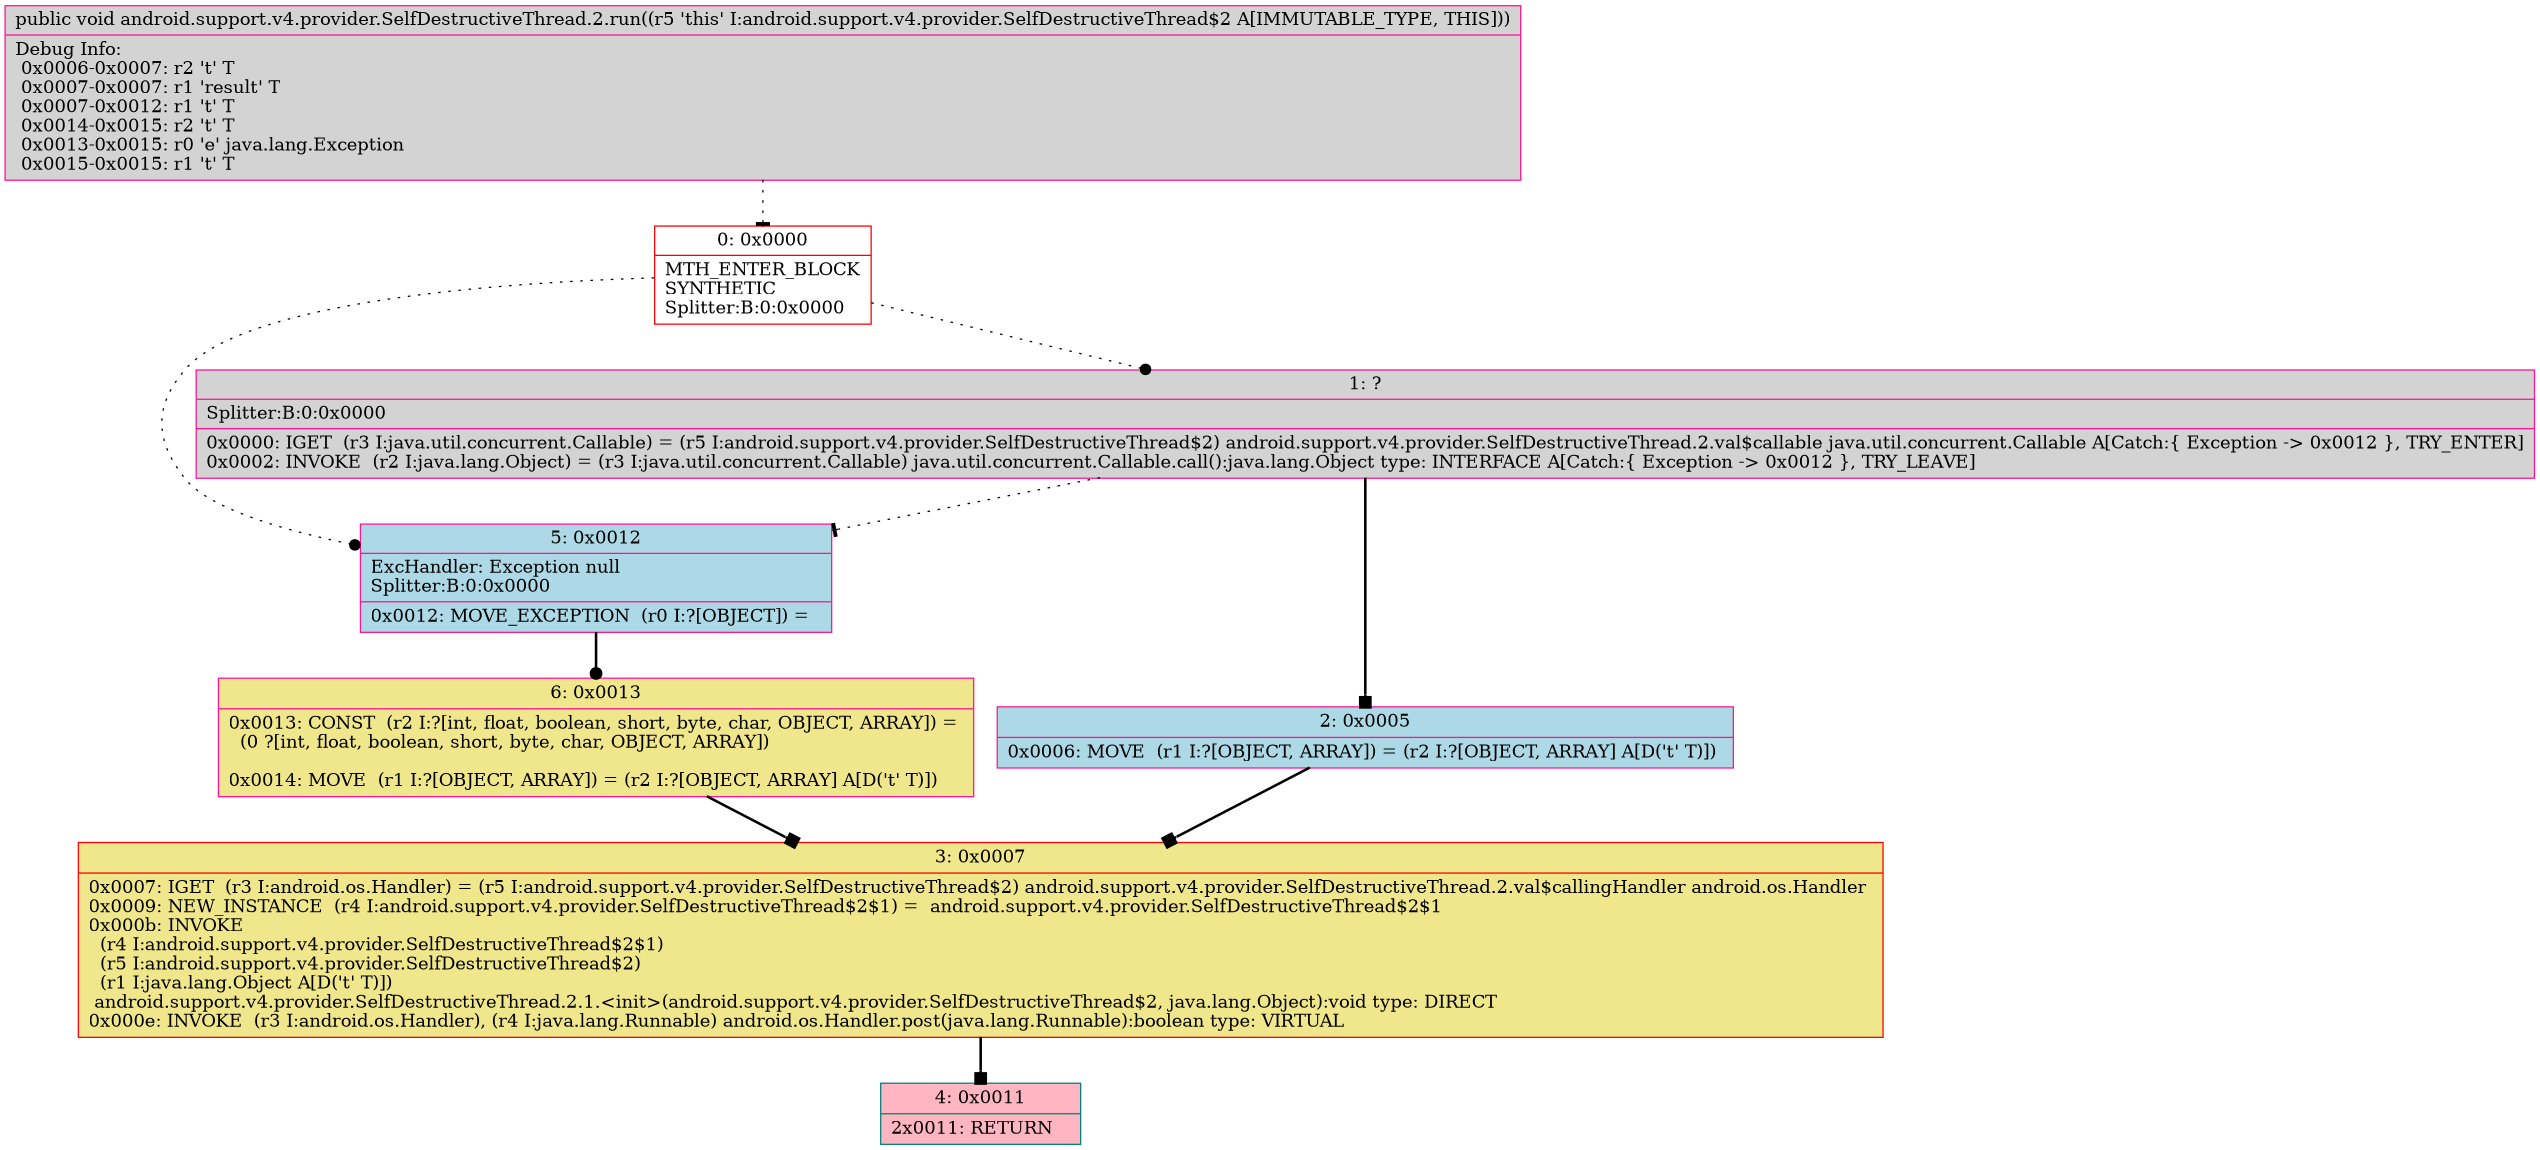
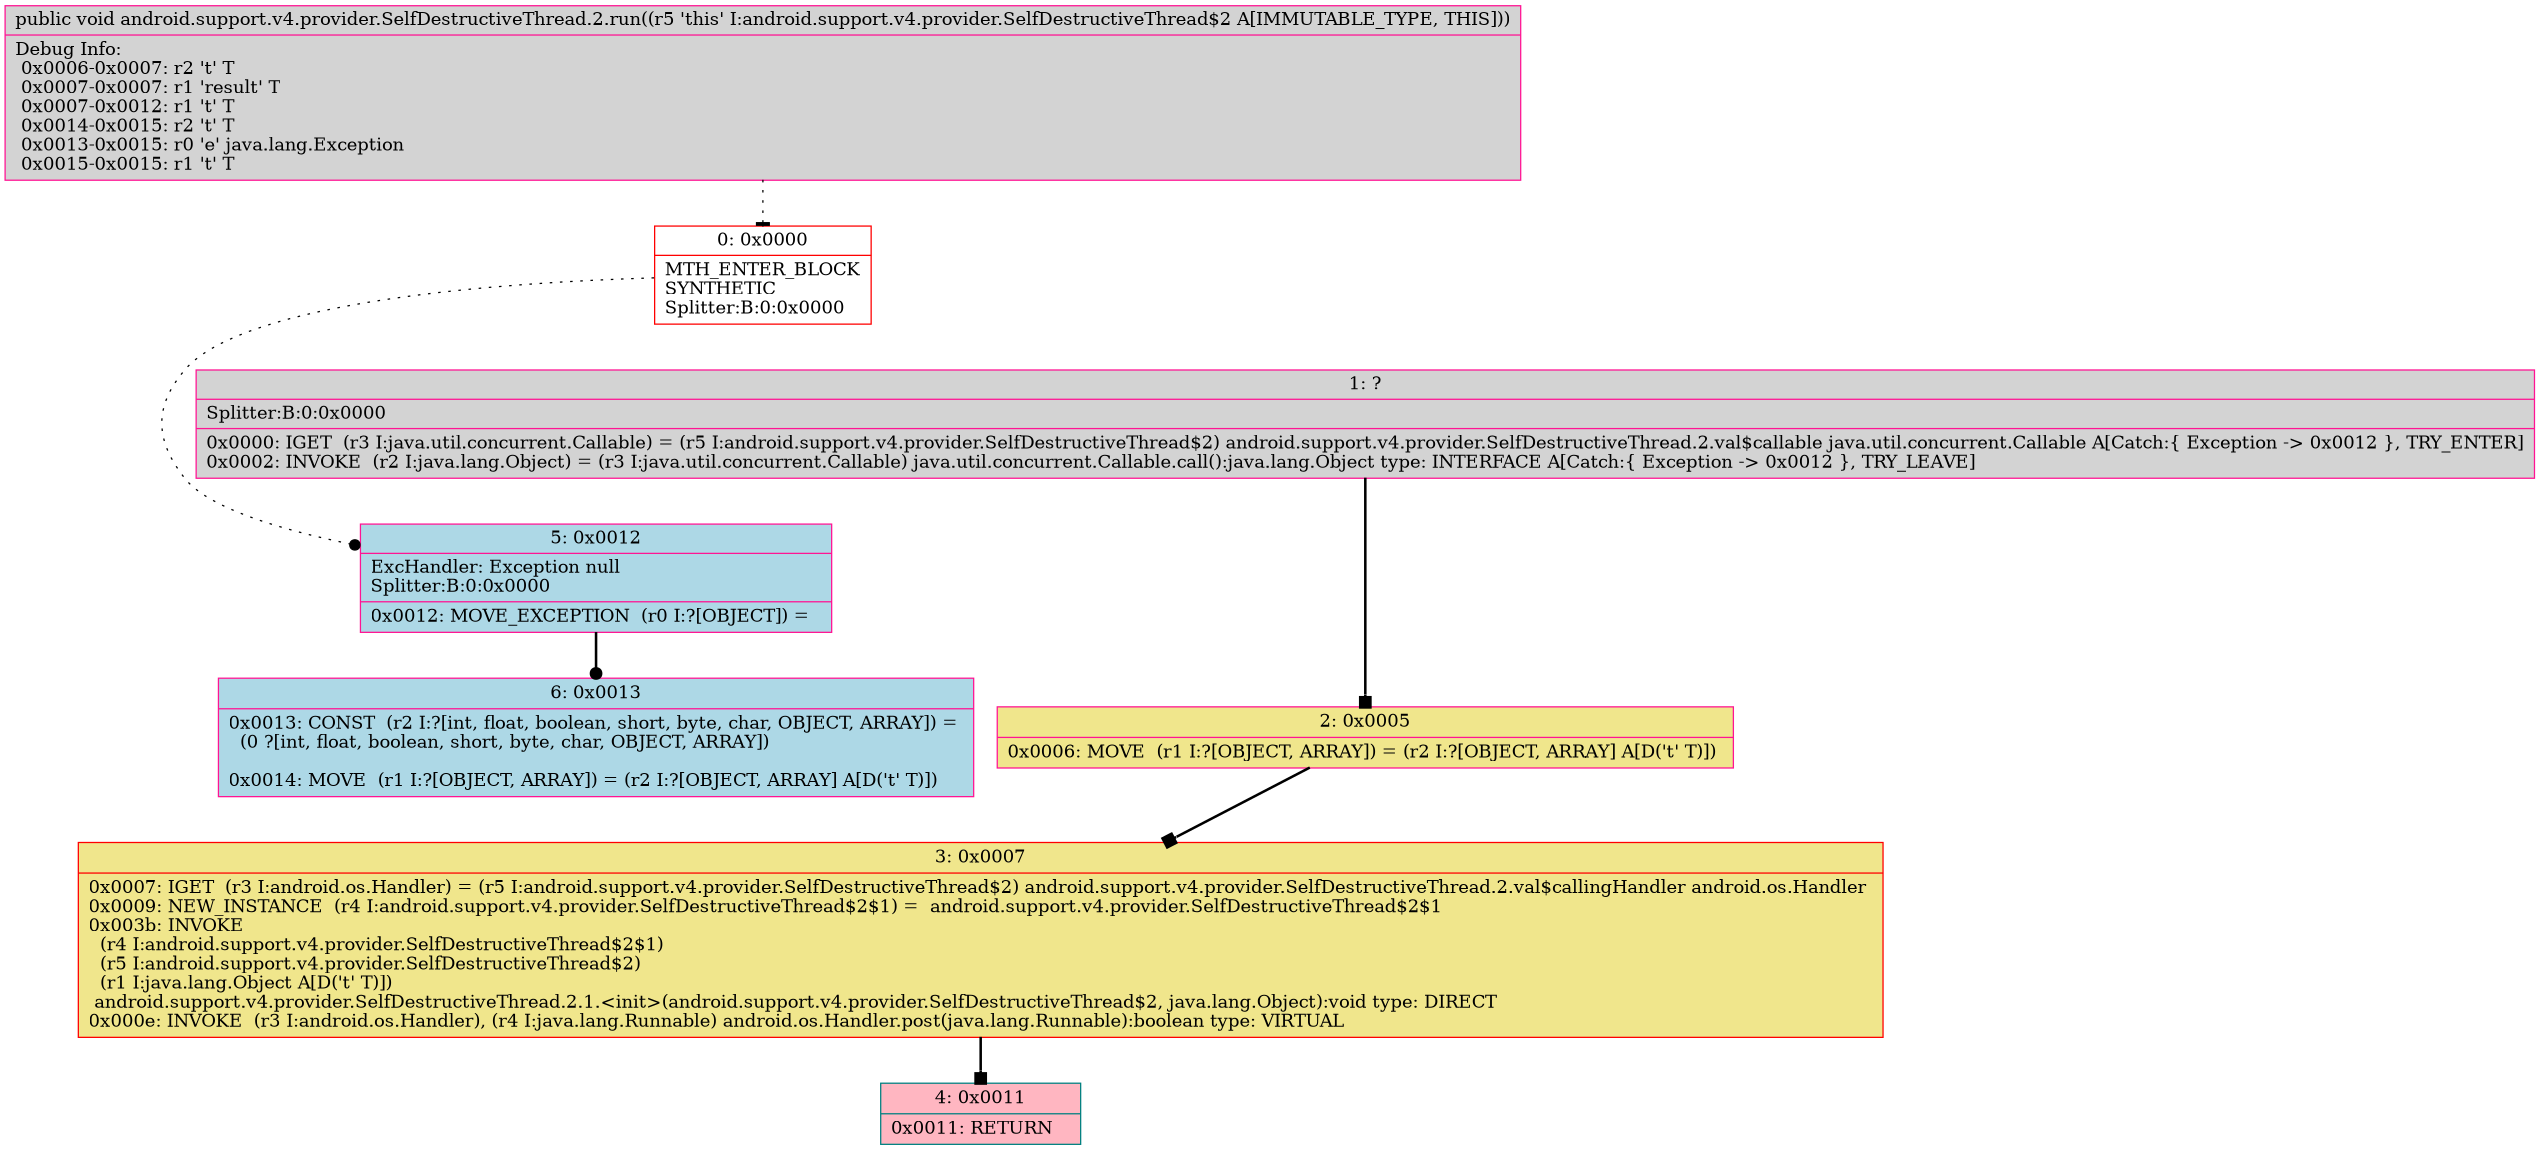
(1006, 335) -> none
(969, 503) -> none
(596, 737) -> (596, 737)
(1365, 737) -> (1365, 737)
(746, 817) -> none
(172, 926) -> (172, 926)
(981, 1128) -> (981, 1128)
